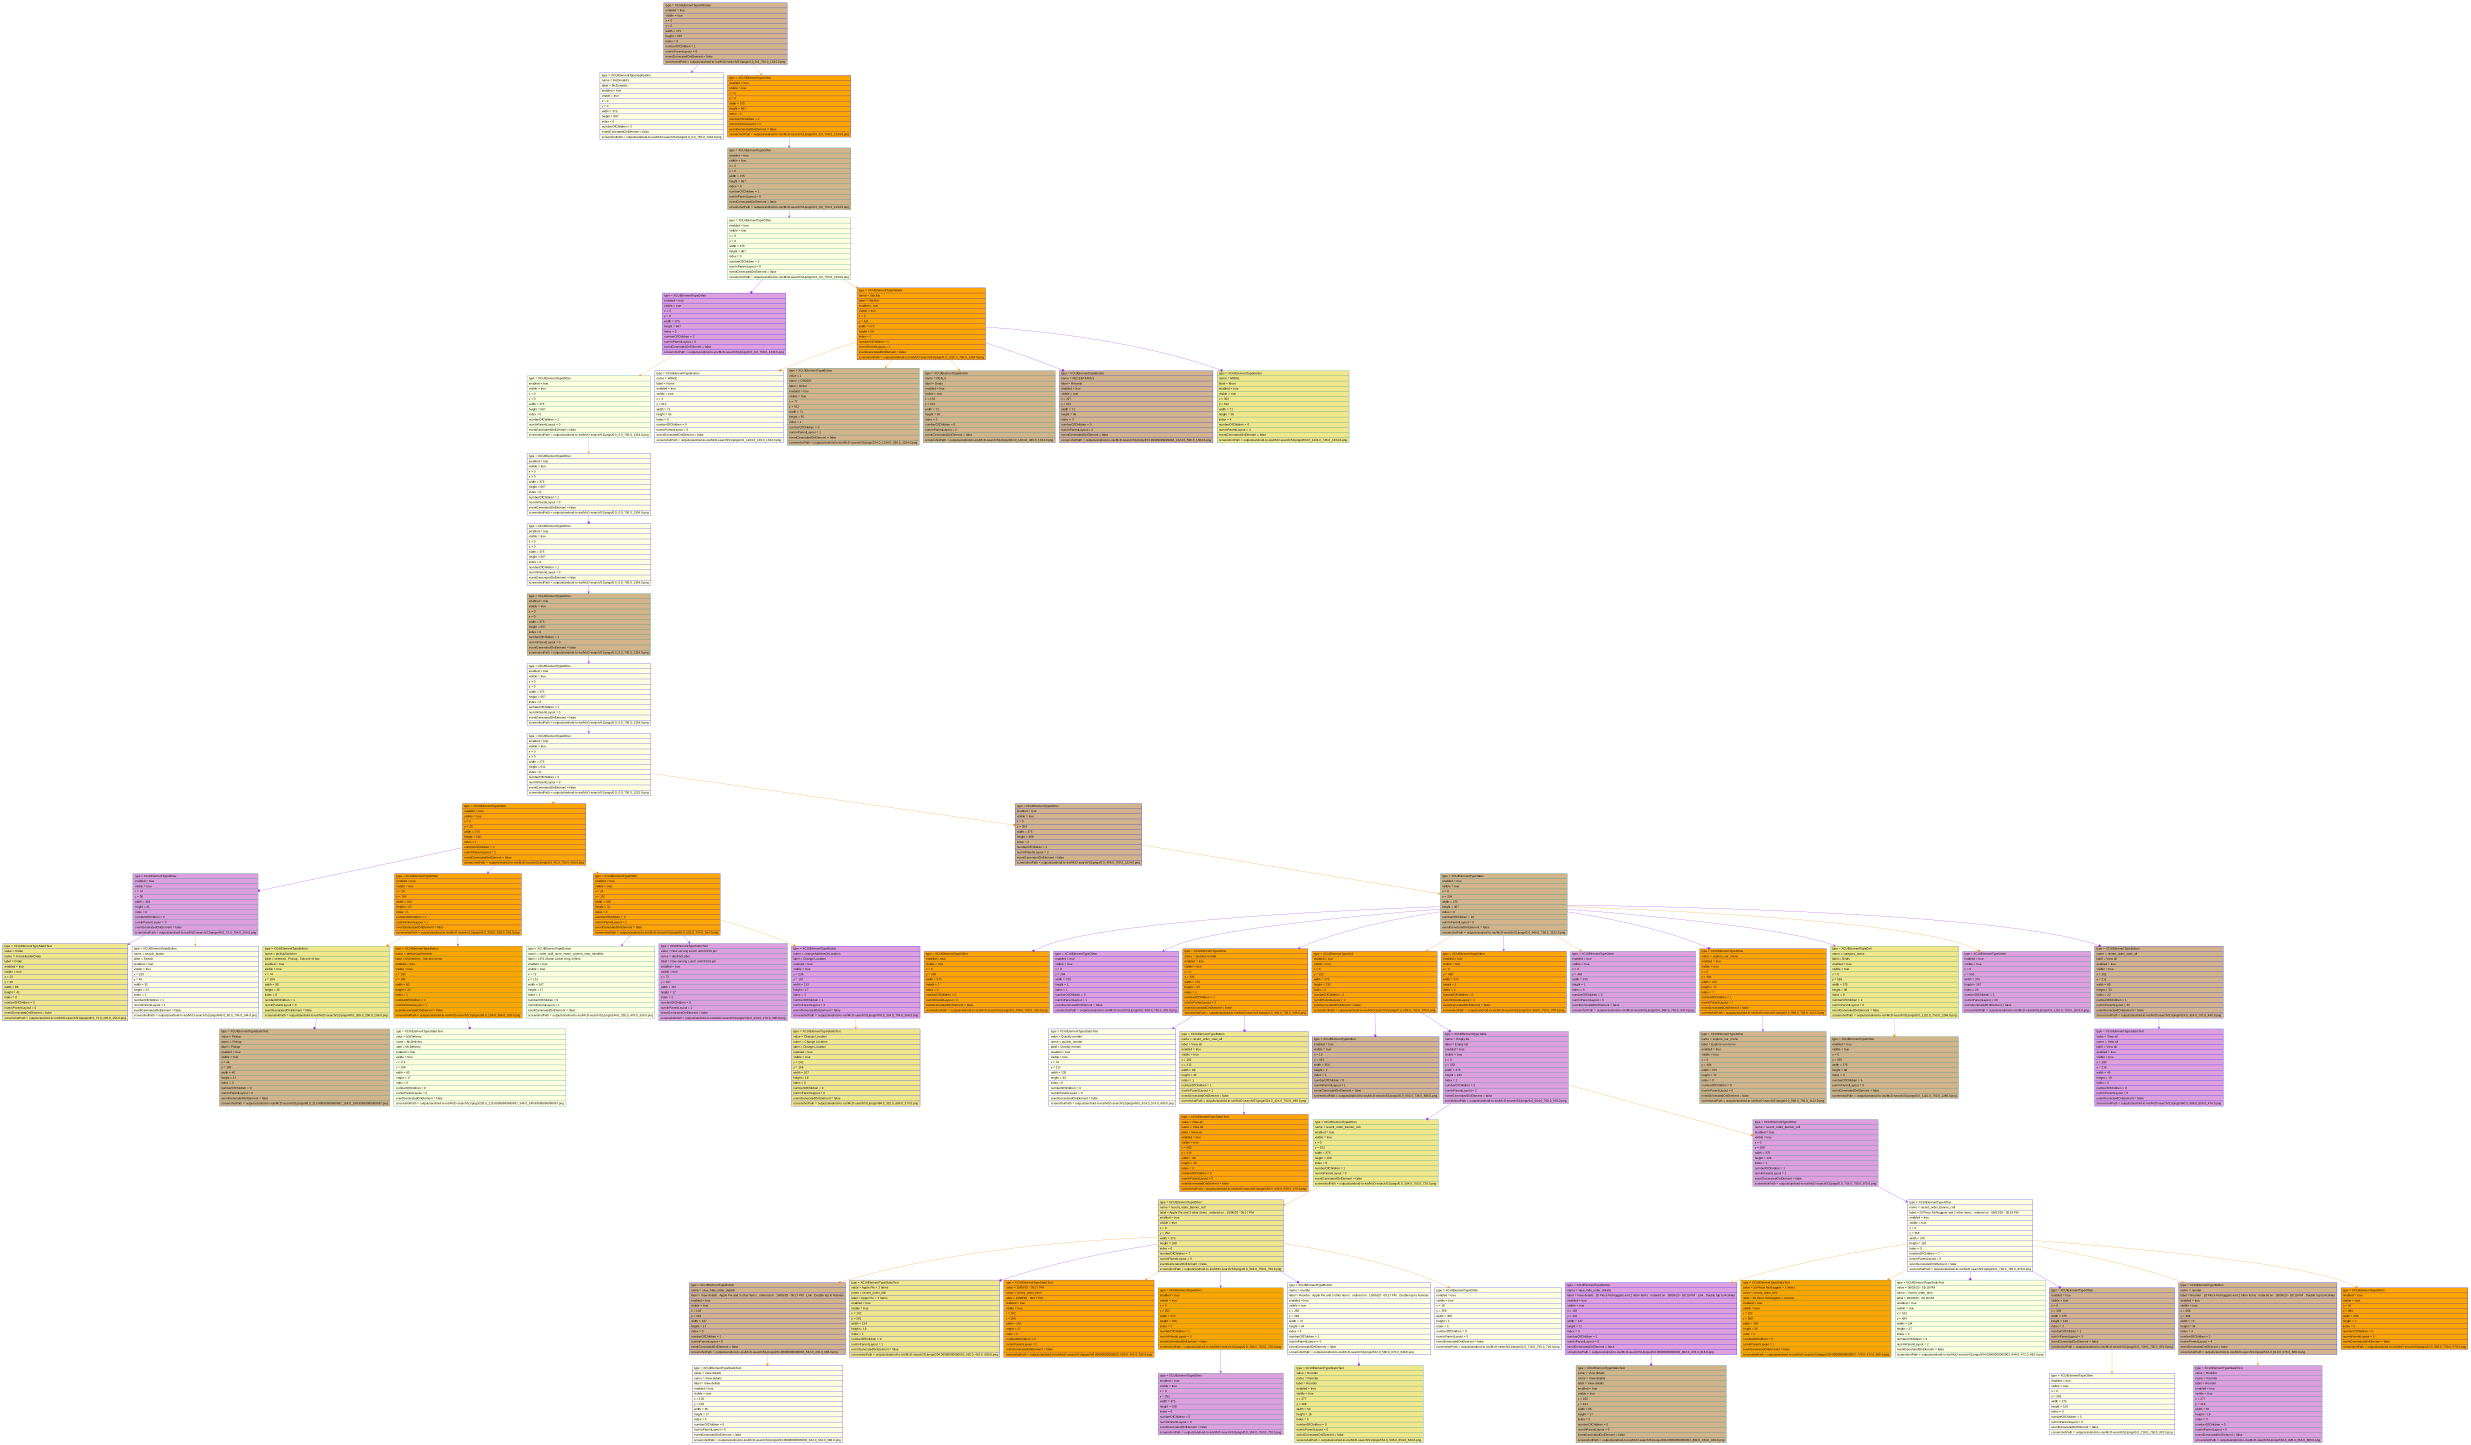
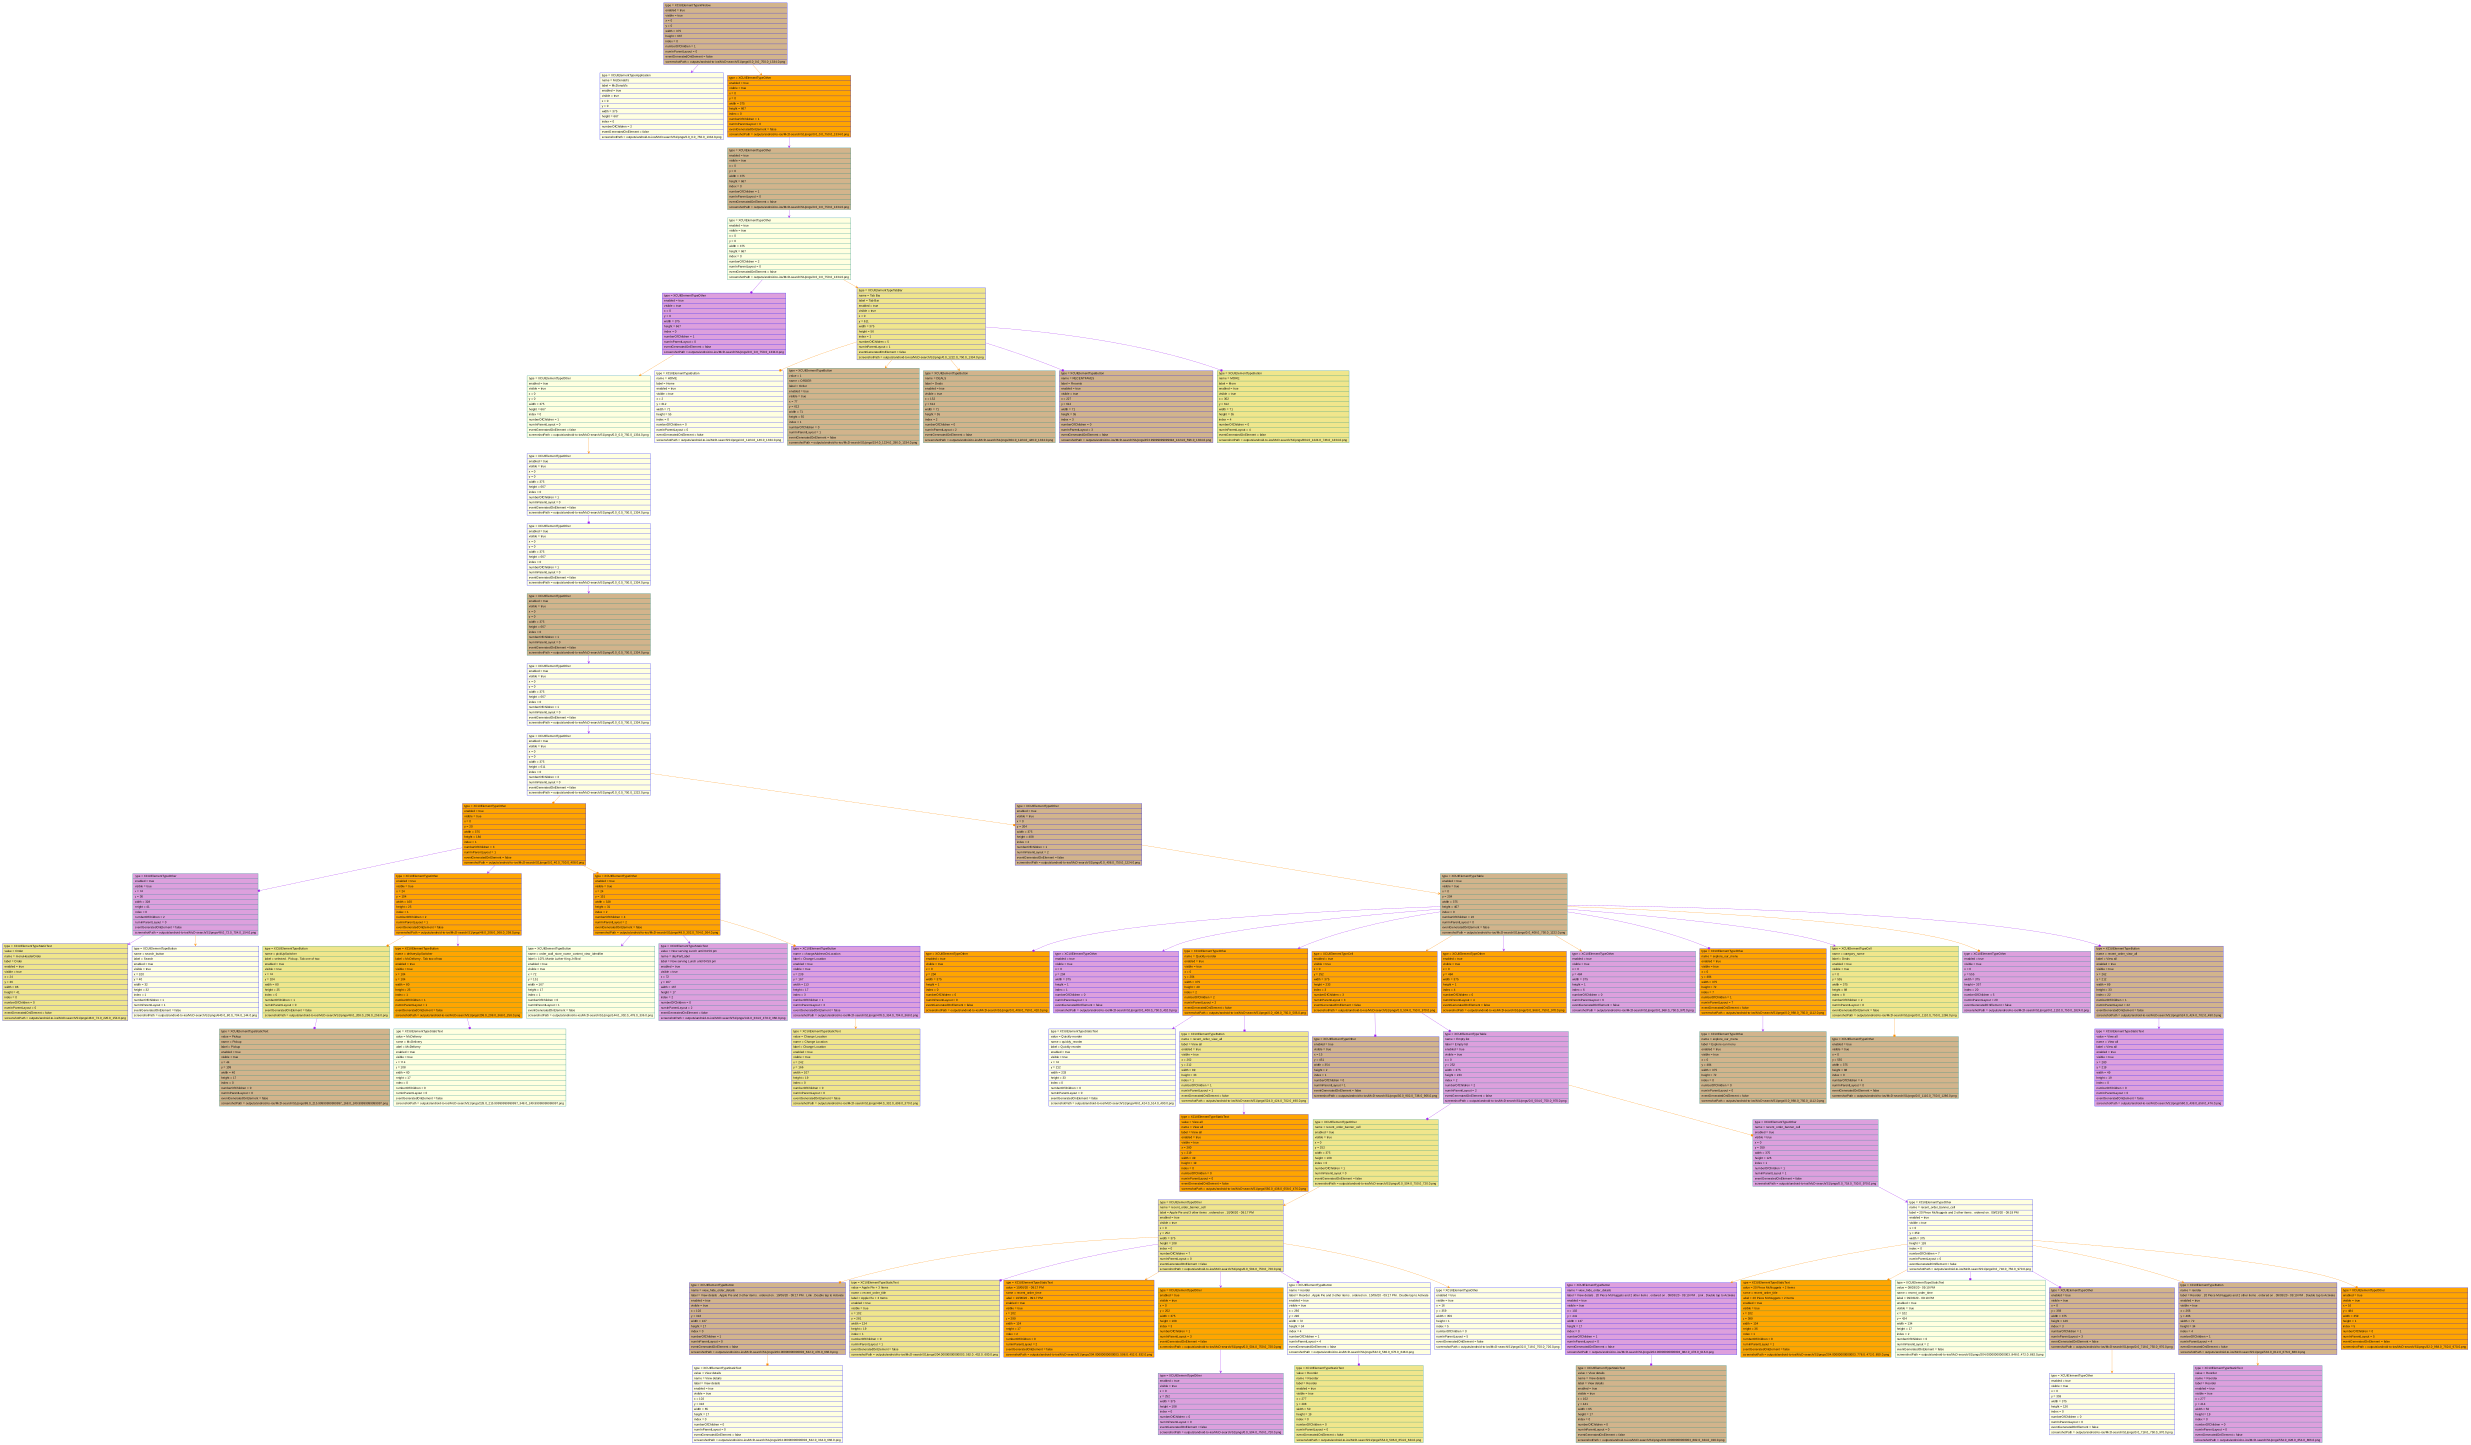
(921, 324) -> (921, 324)
